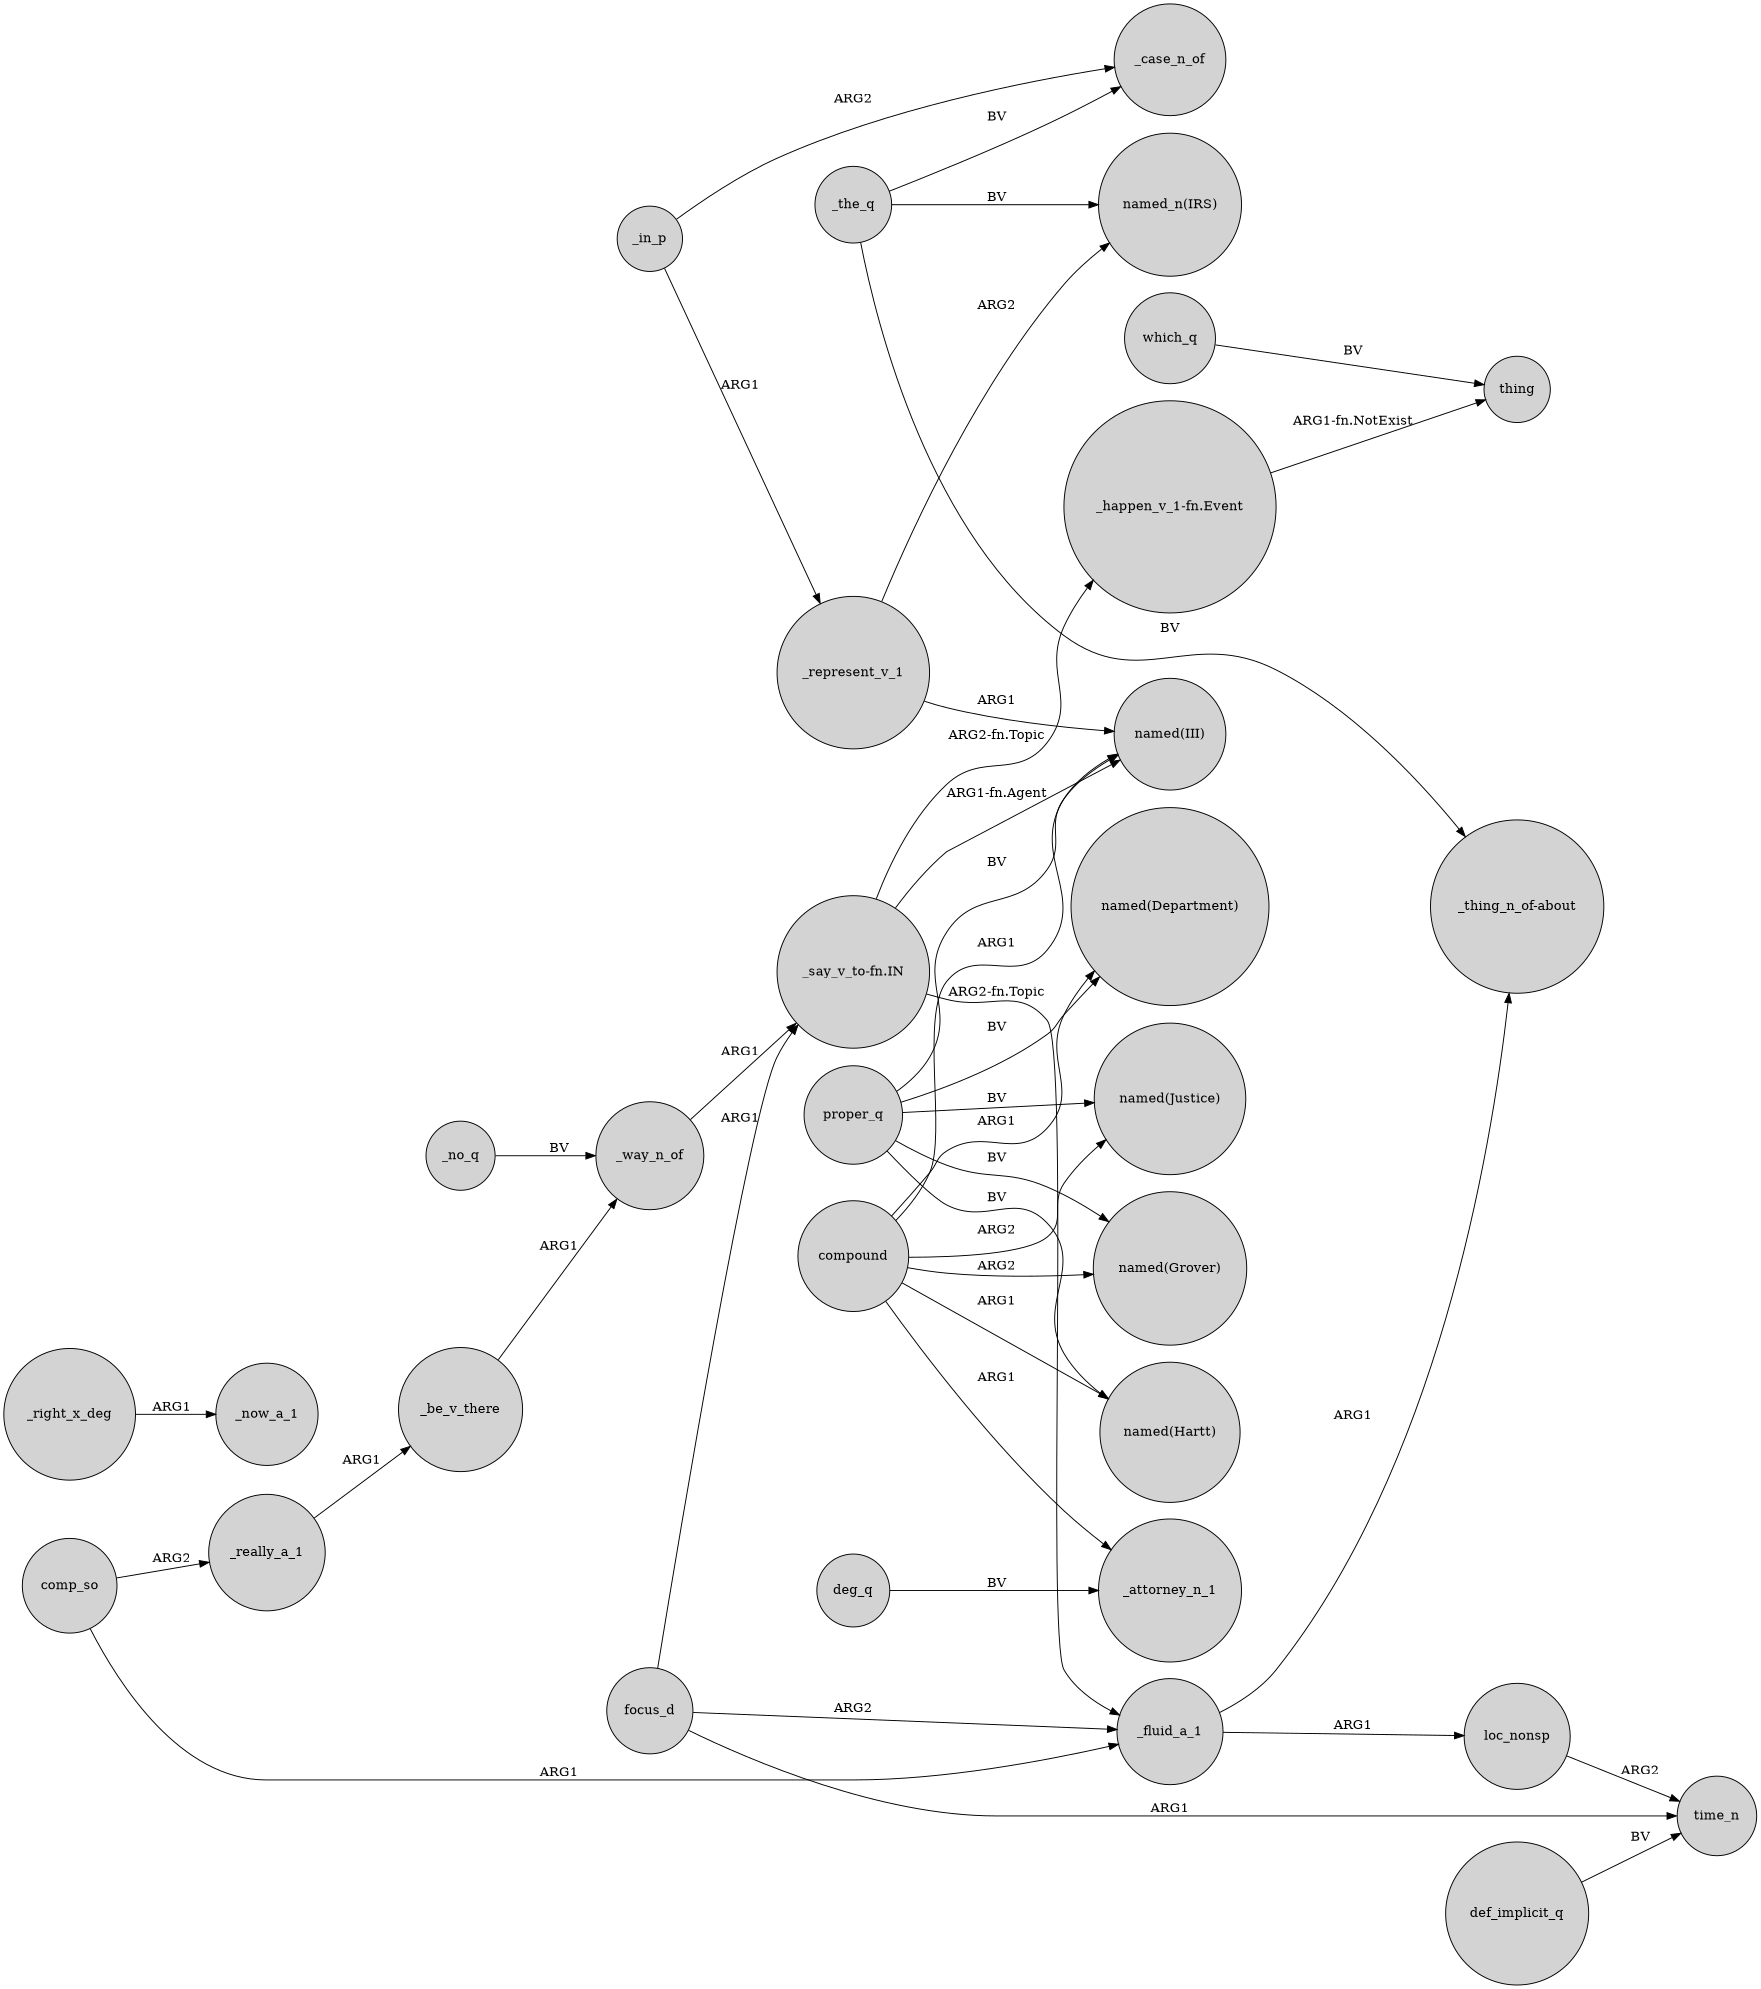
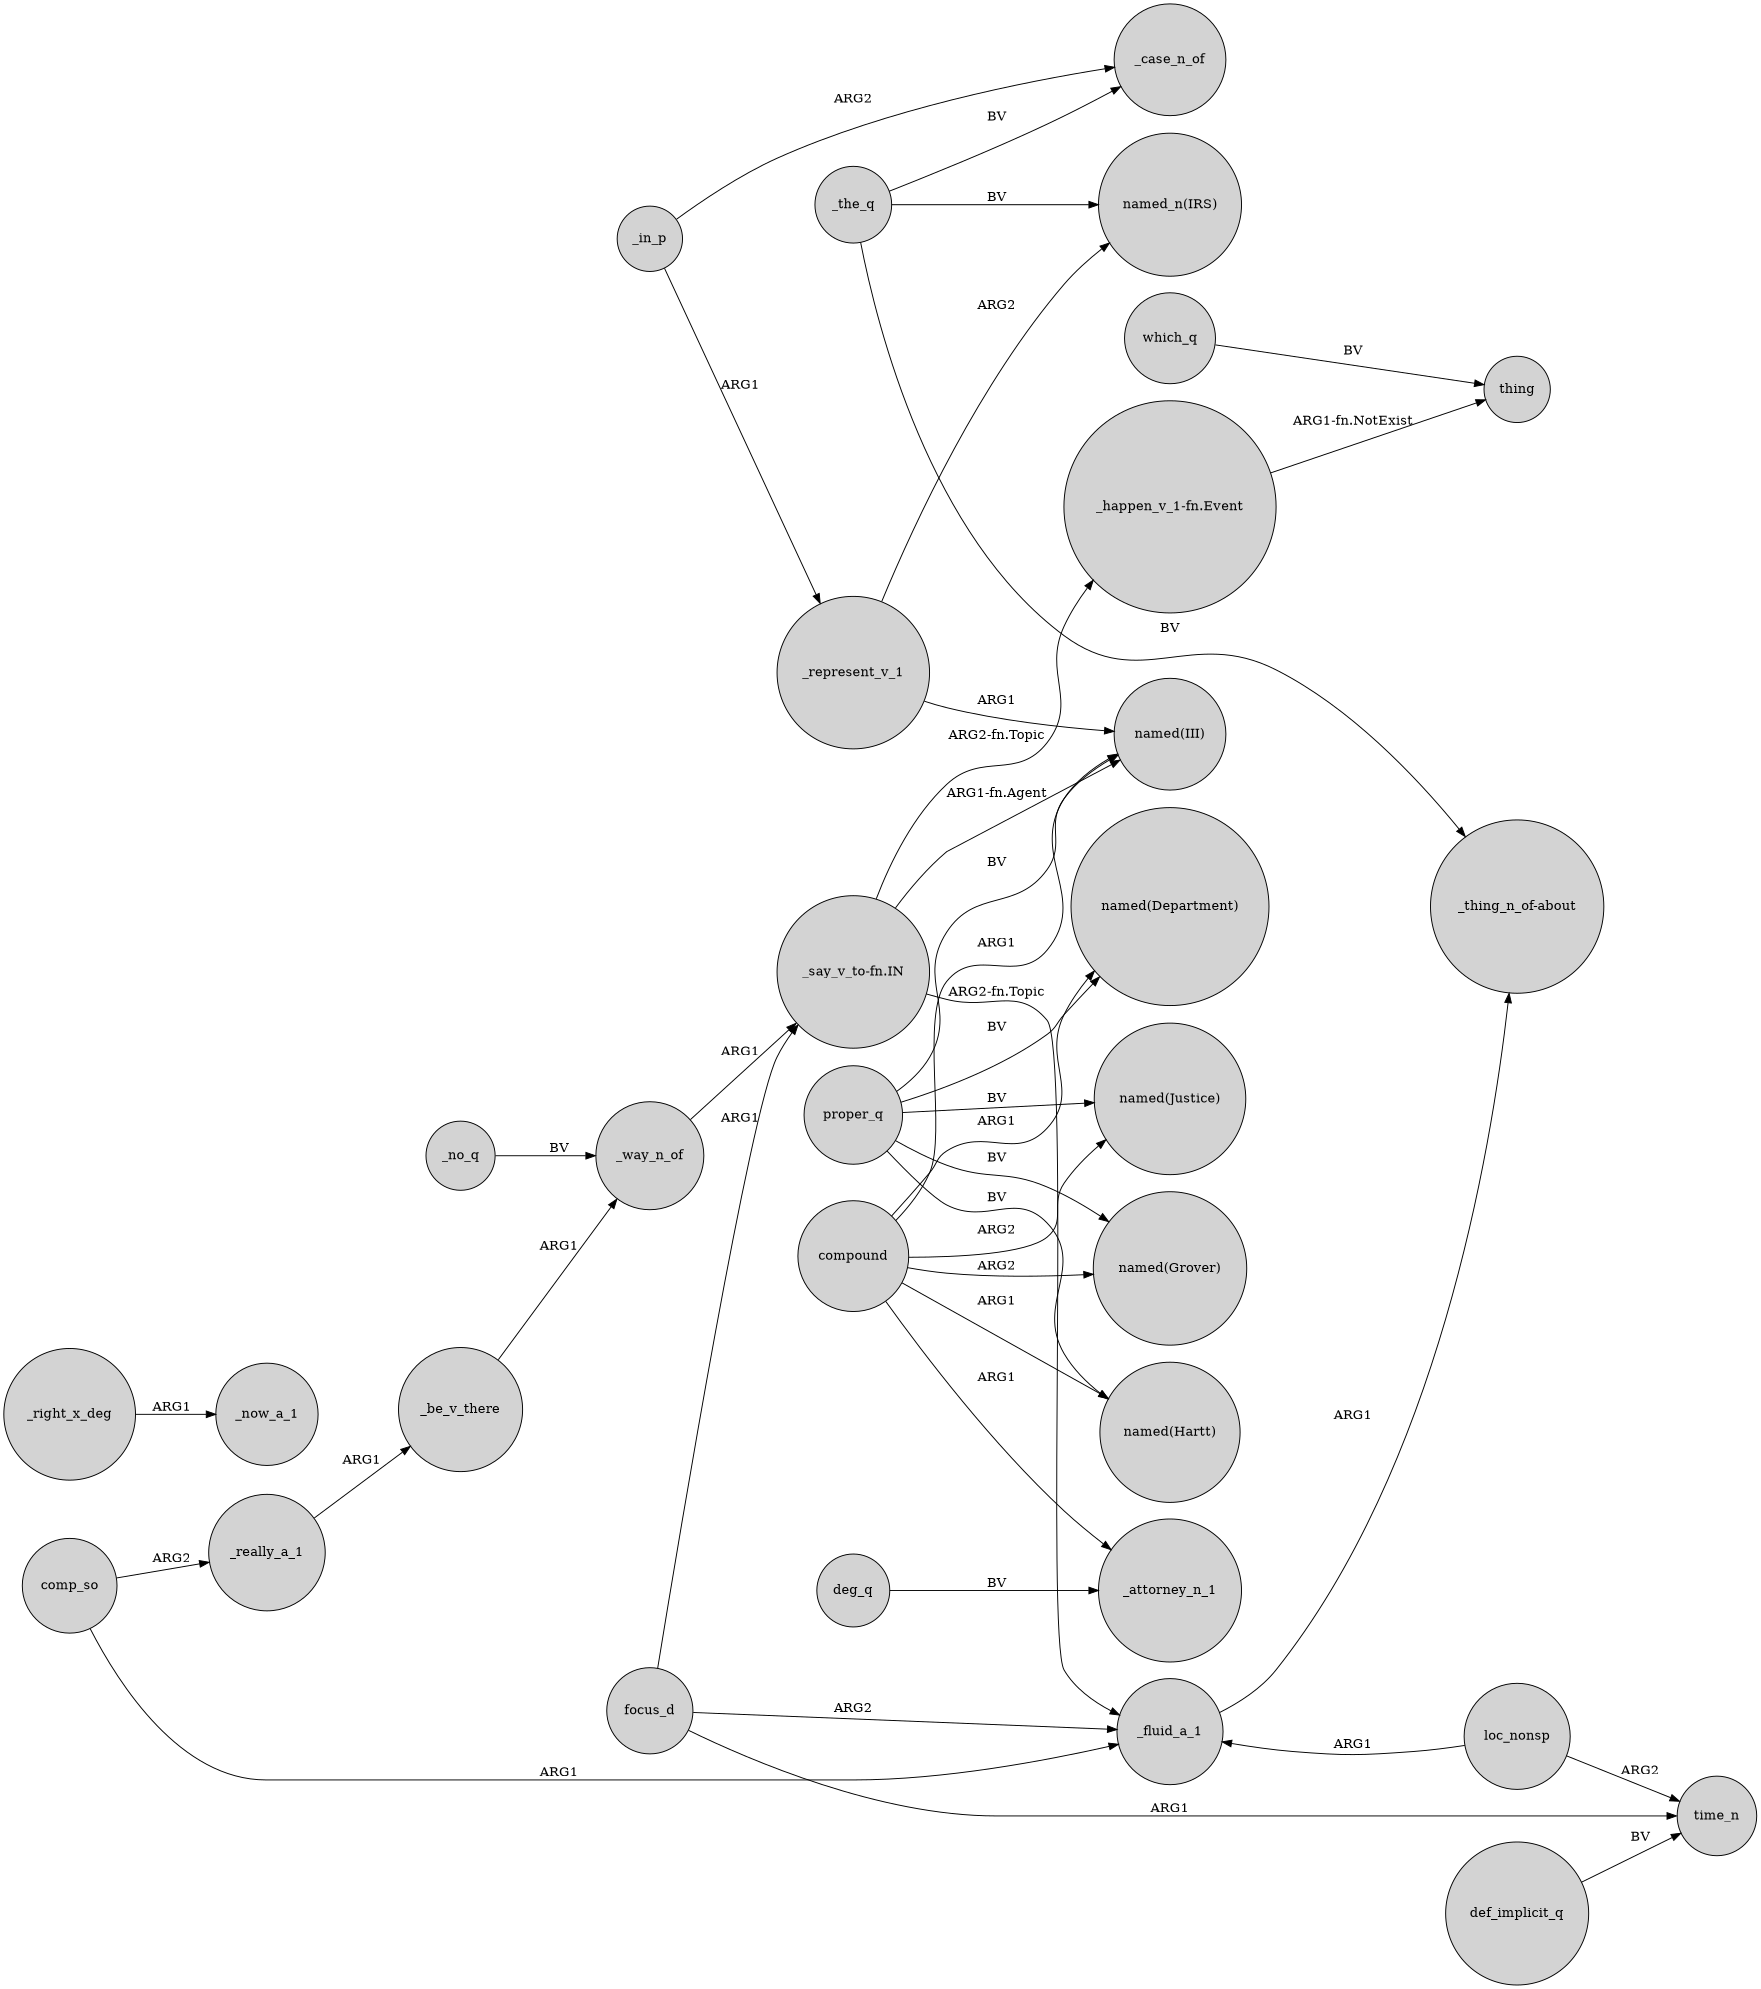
(1339, 1734) -> (1348, 1755)
